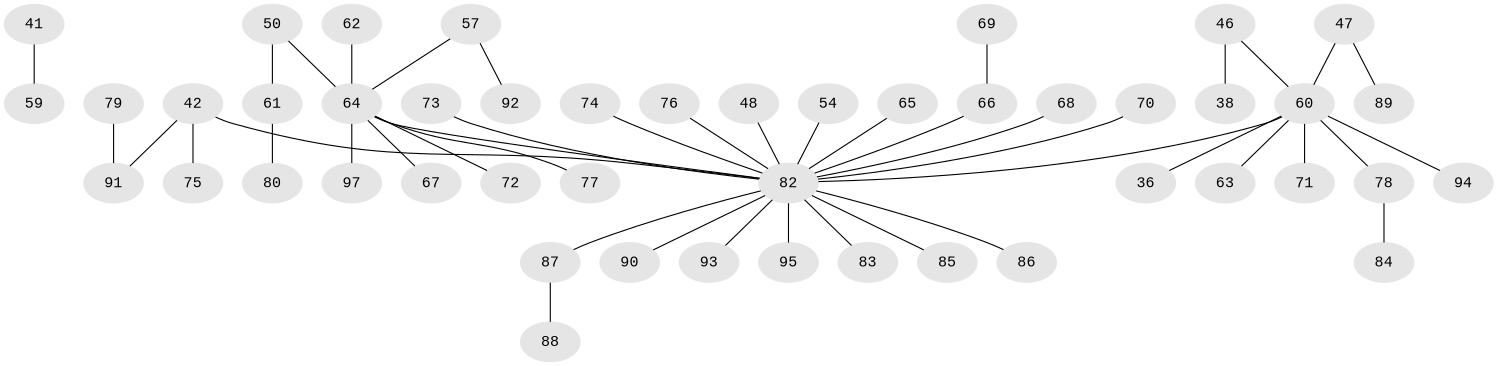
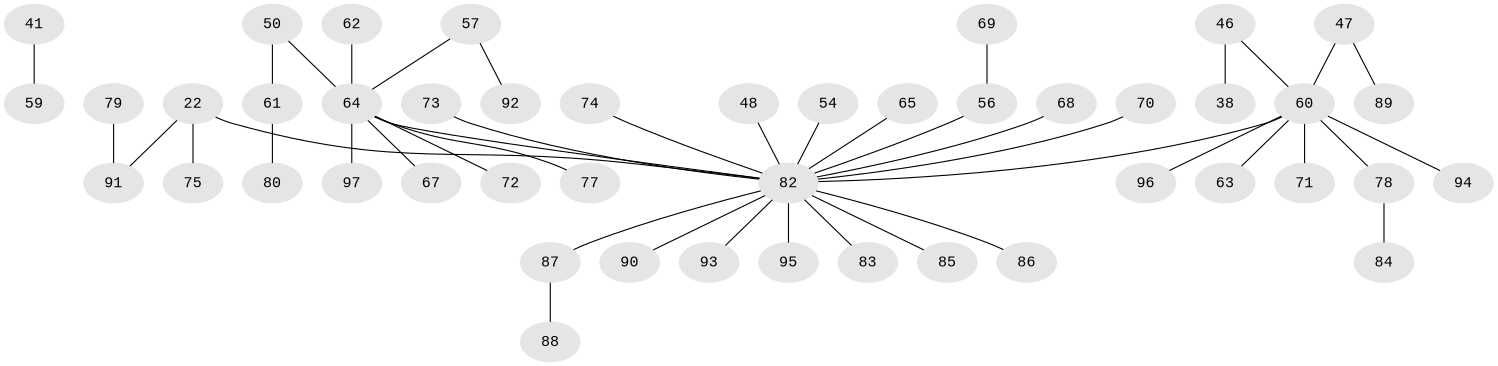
(193, 104) -> (193, 104)
(669, 104) -> none
(987, 104) -> (987, 104)
(1146, 183) -> (1146, 183)
